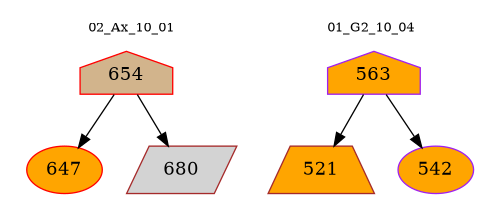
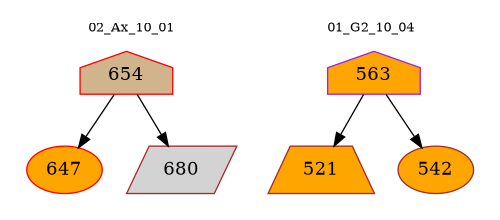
(436, 170) -> (436, 170)
